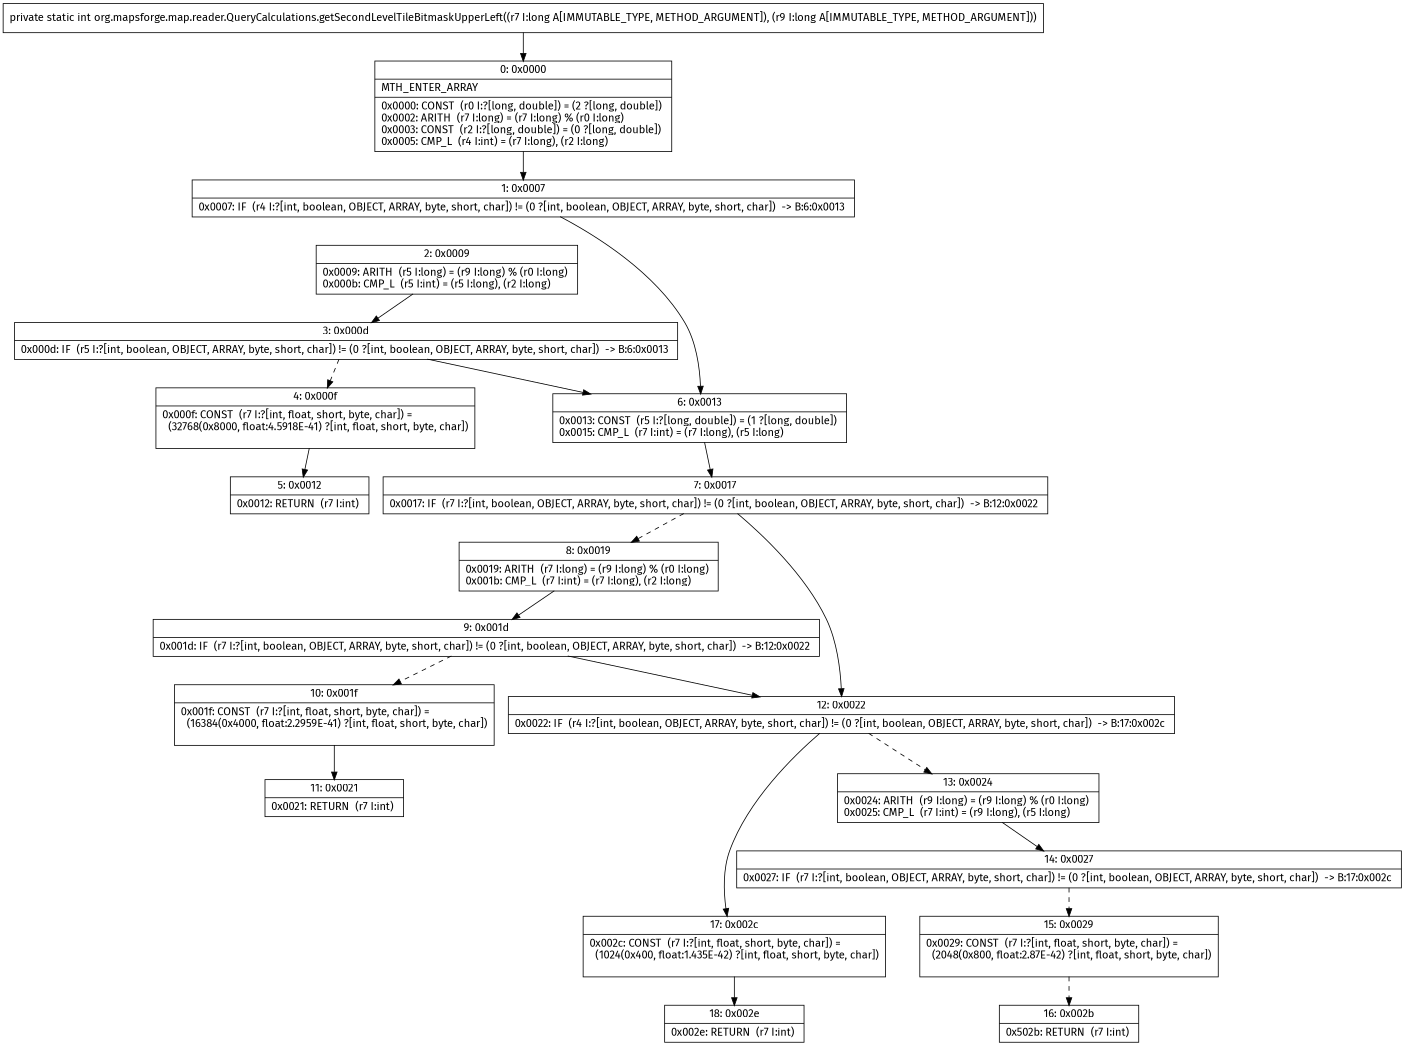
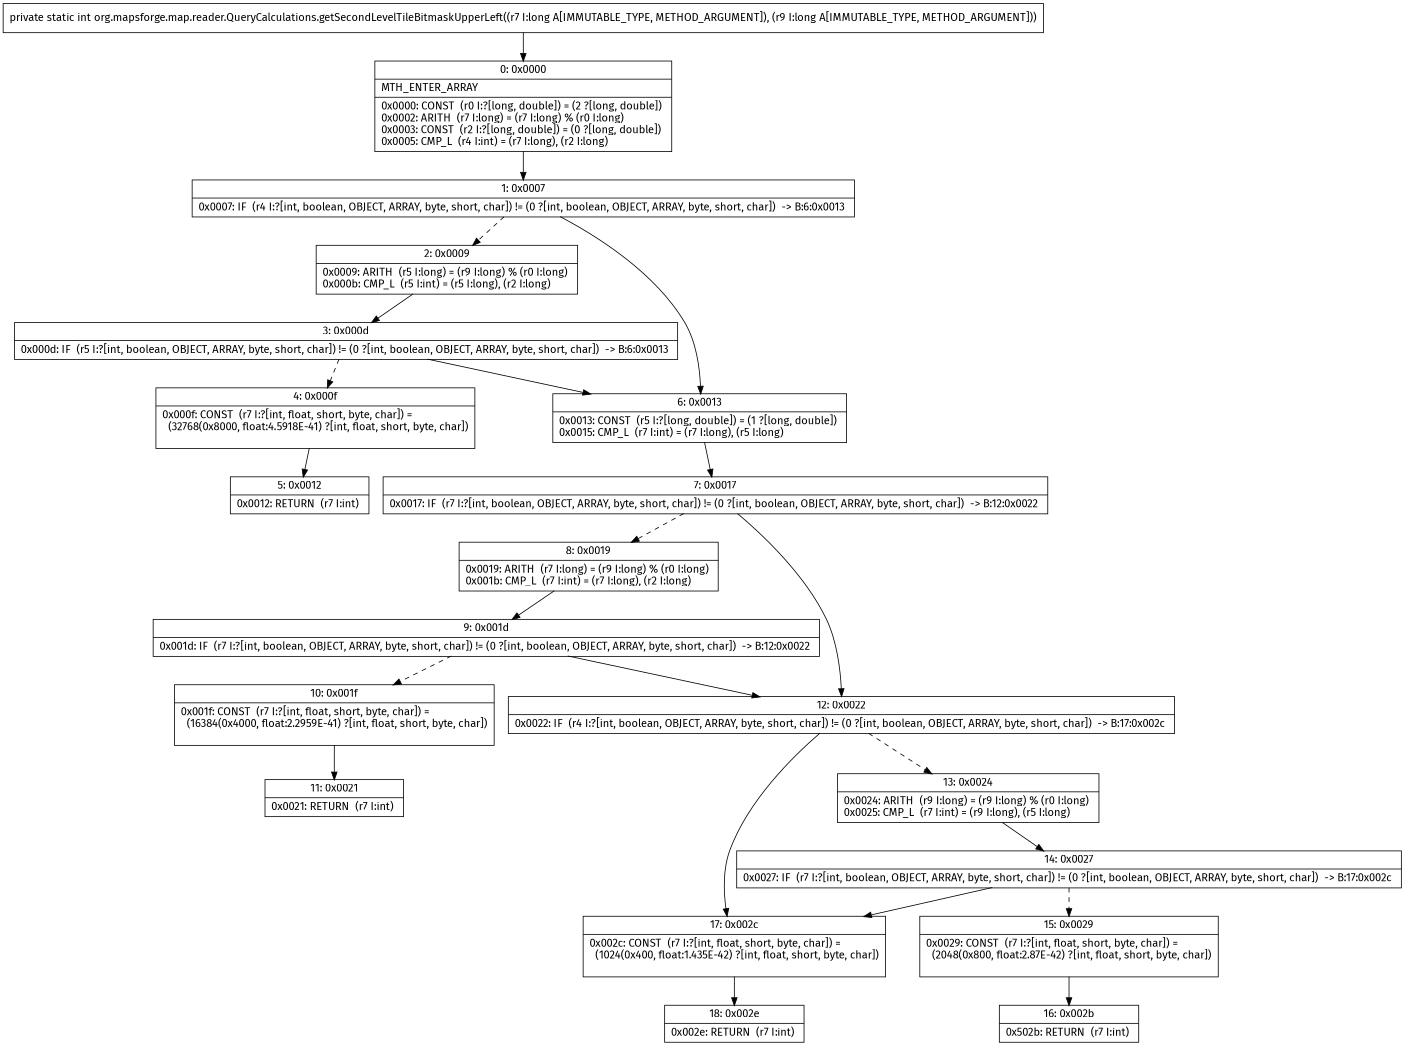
none -> (491, 228)
none -> (932, 901)
(1069, 987) -> (1069, 987)
